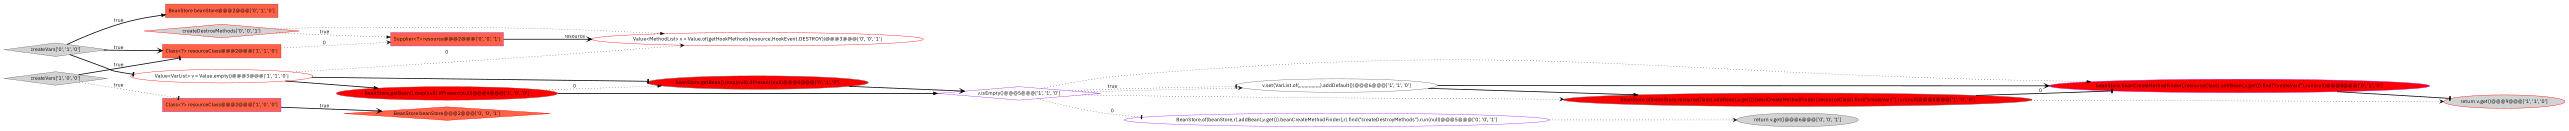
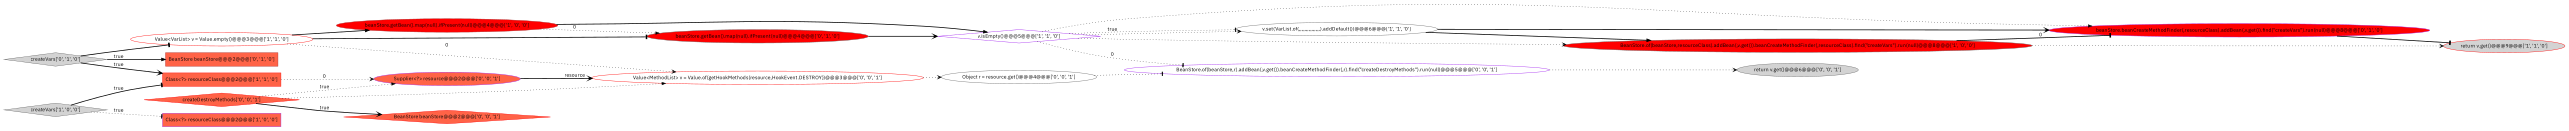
(222, 31) -> (222, 100)
(447, 39) -> (447, 79)
none -> (1019, 77)
(329, 109) -> (317, 110)
